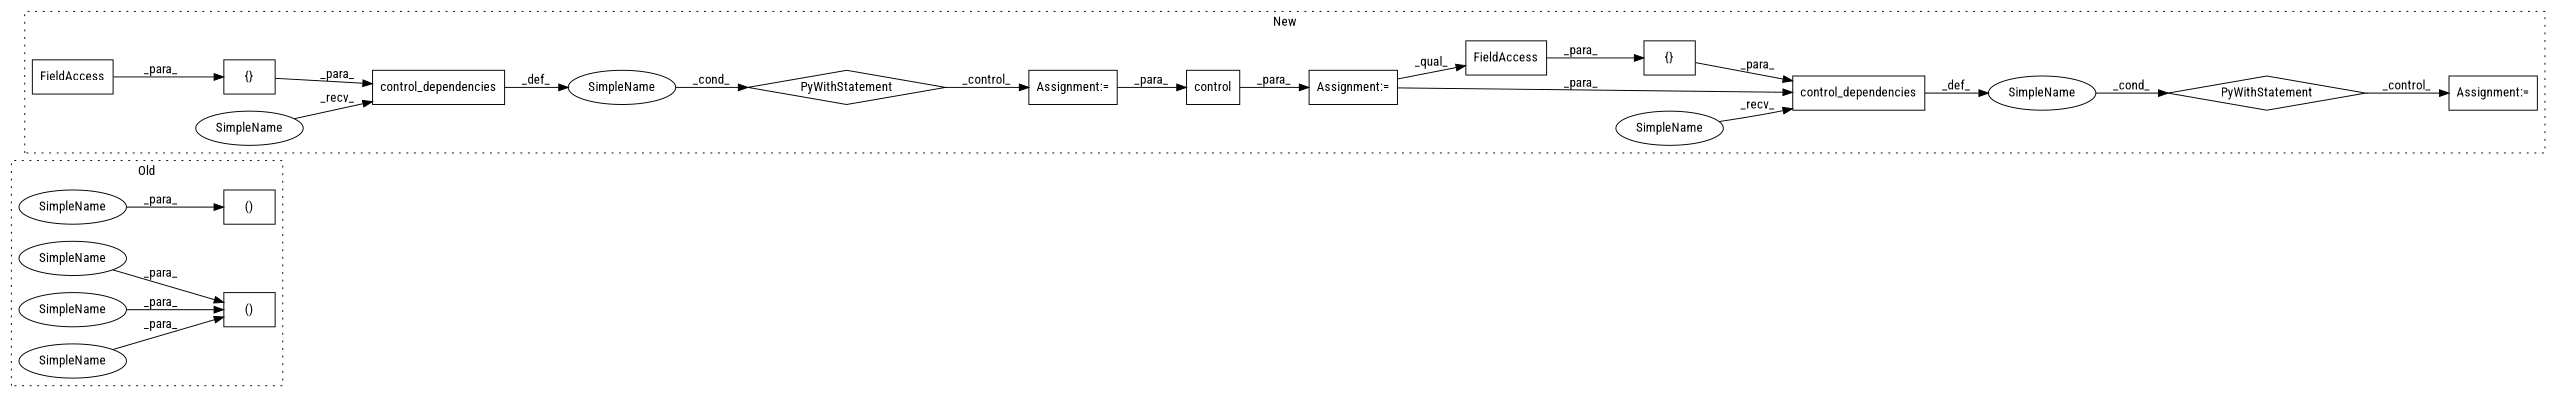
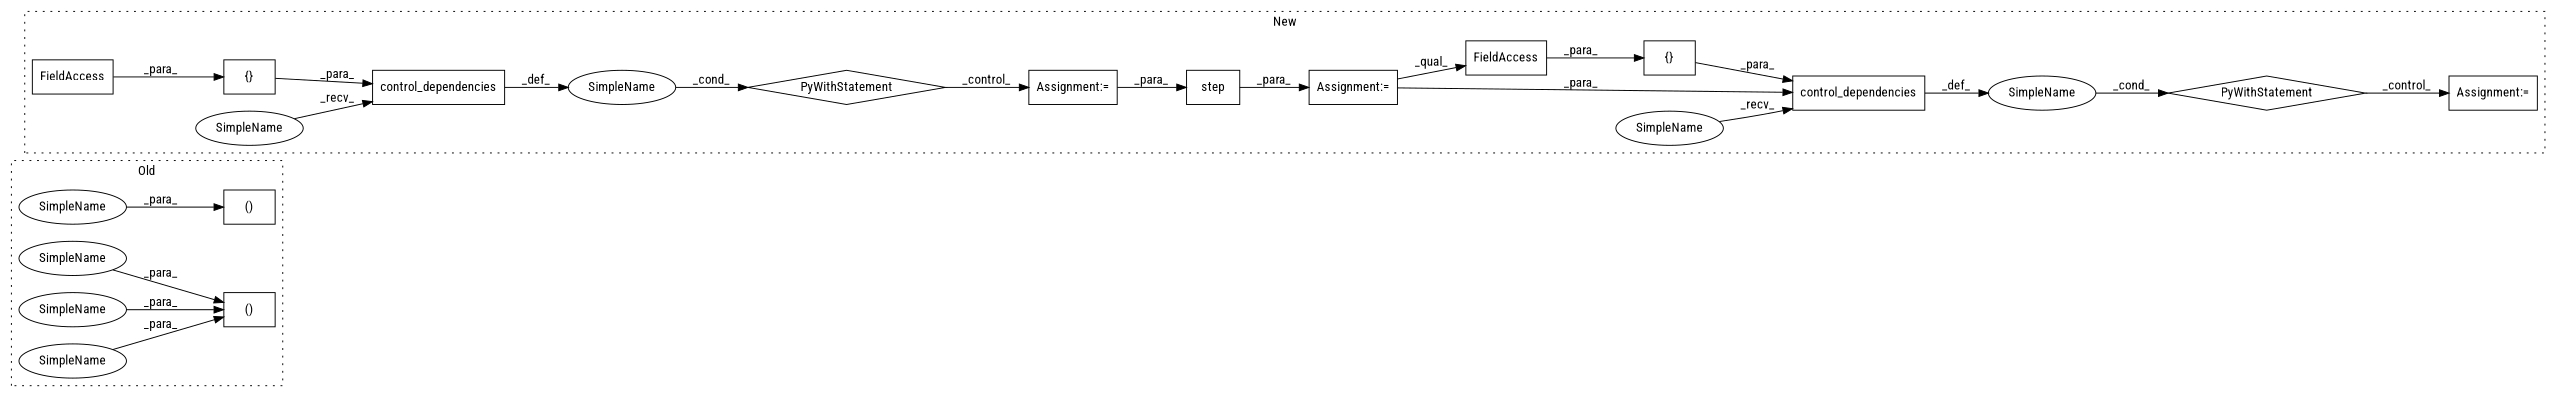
(1213, 87) -> (1213, 87)
